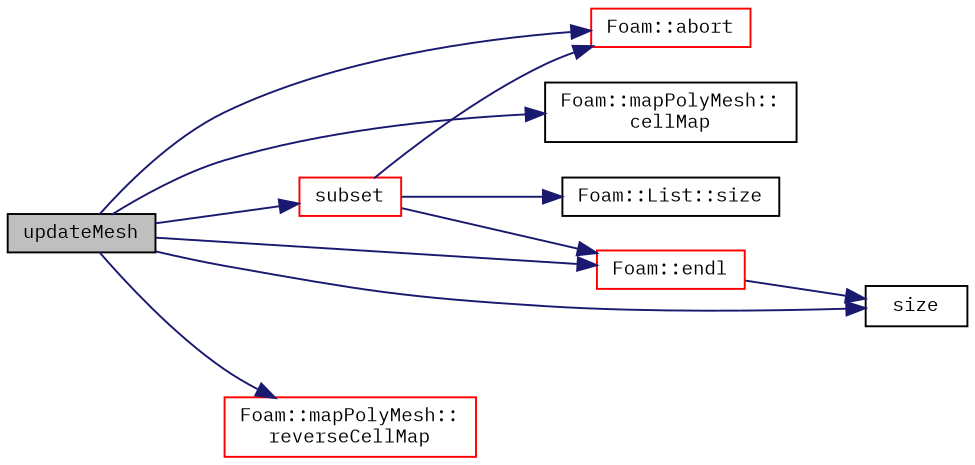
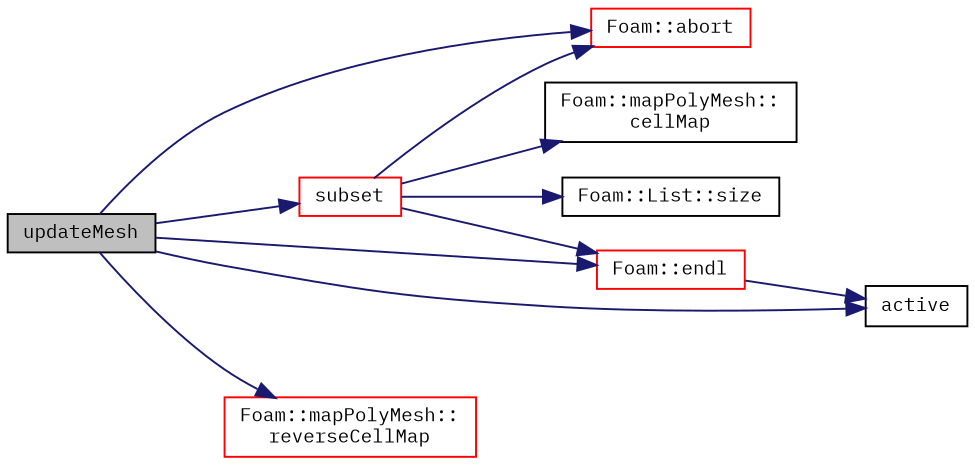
(311, 139) -> (472, 165)
(917, 306) -> (917, 306)
